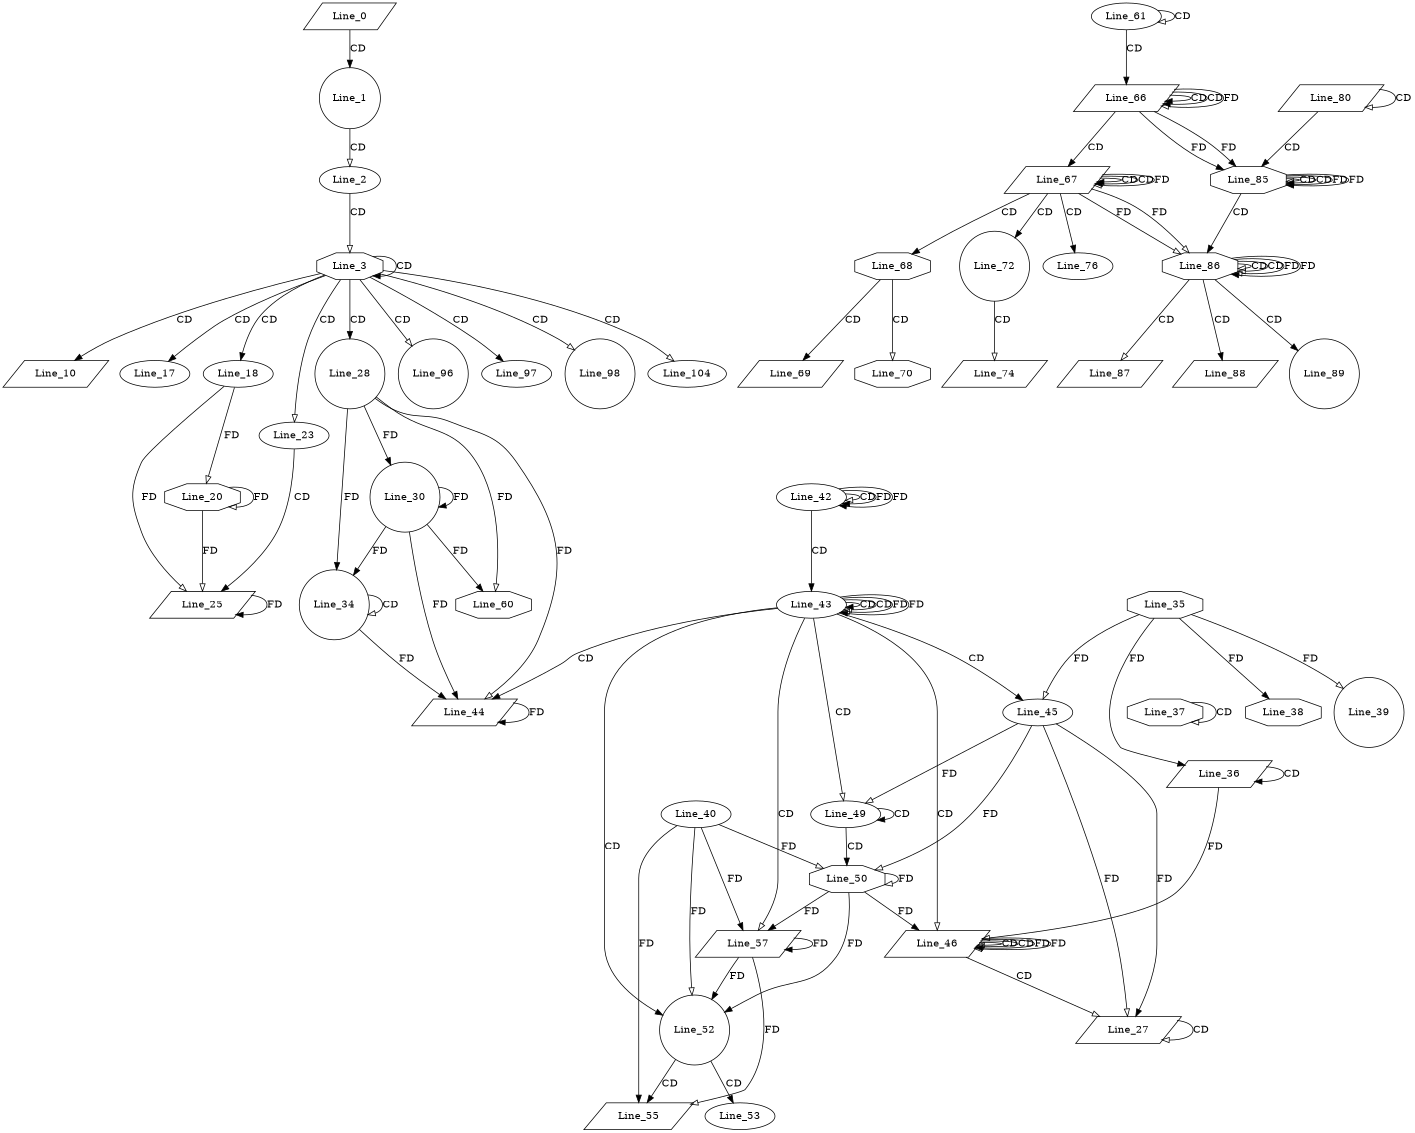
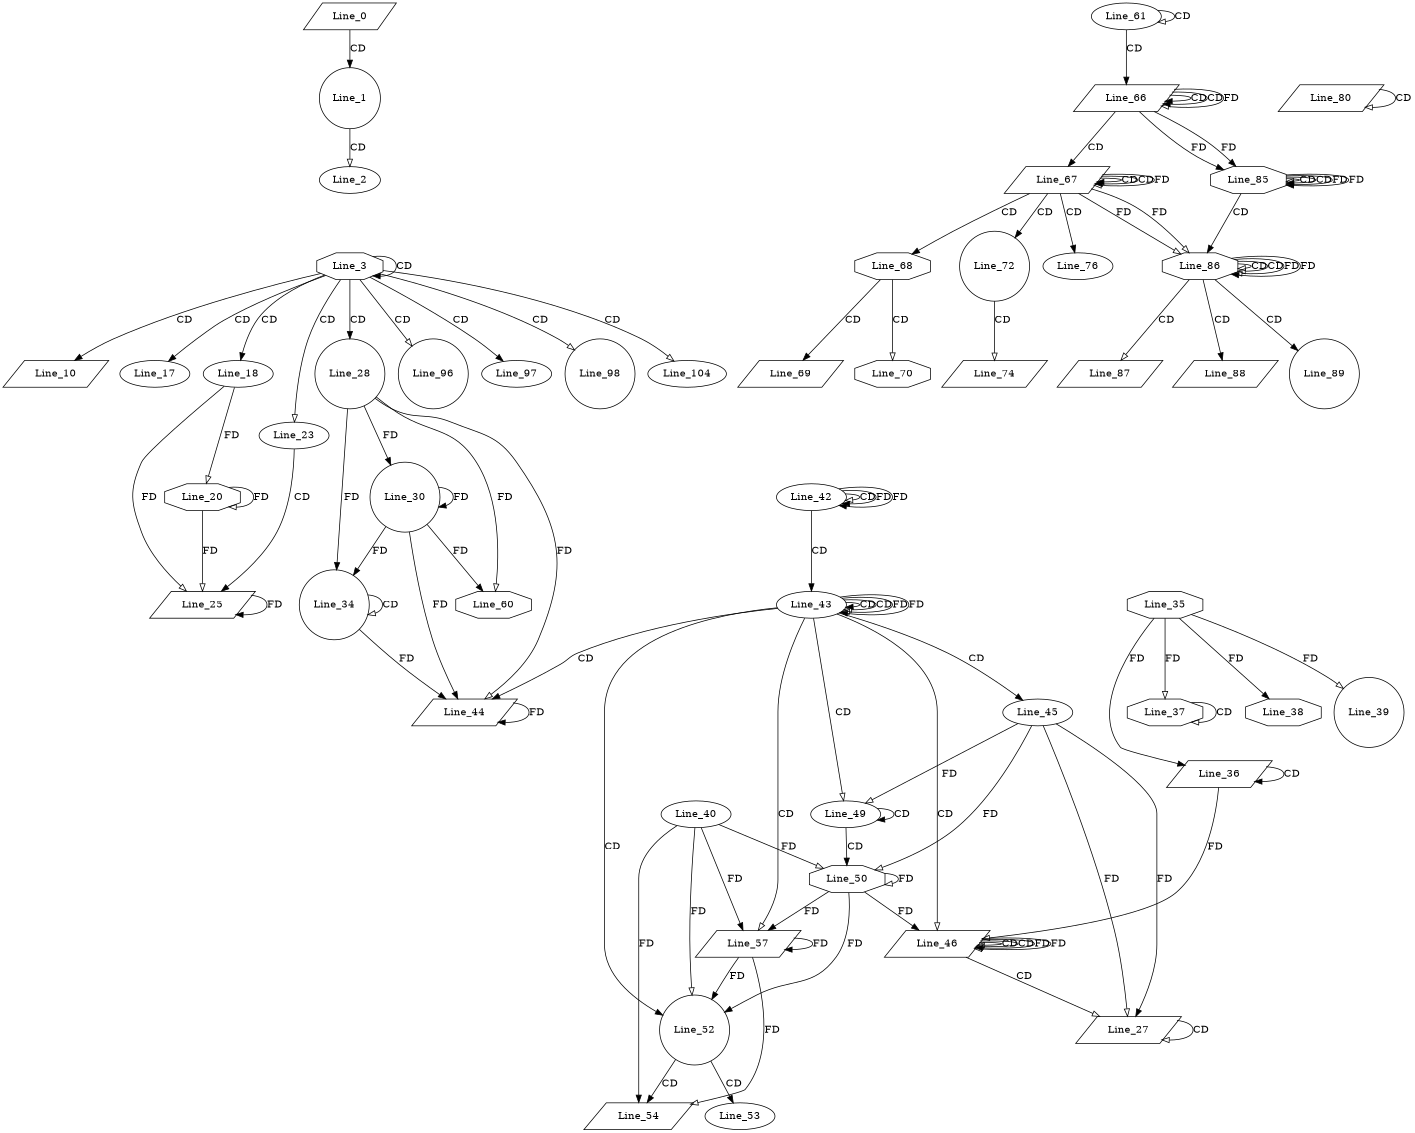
(1292, 137) -> none
(350, 219) -> none
(1084, 644) -> (1165, 655)
(639, 1116) -> (639, 1116)
